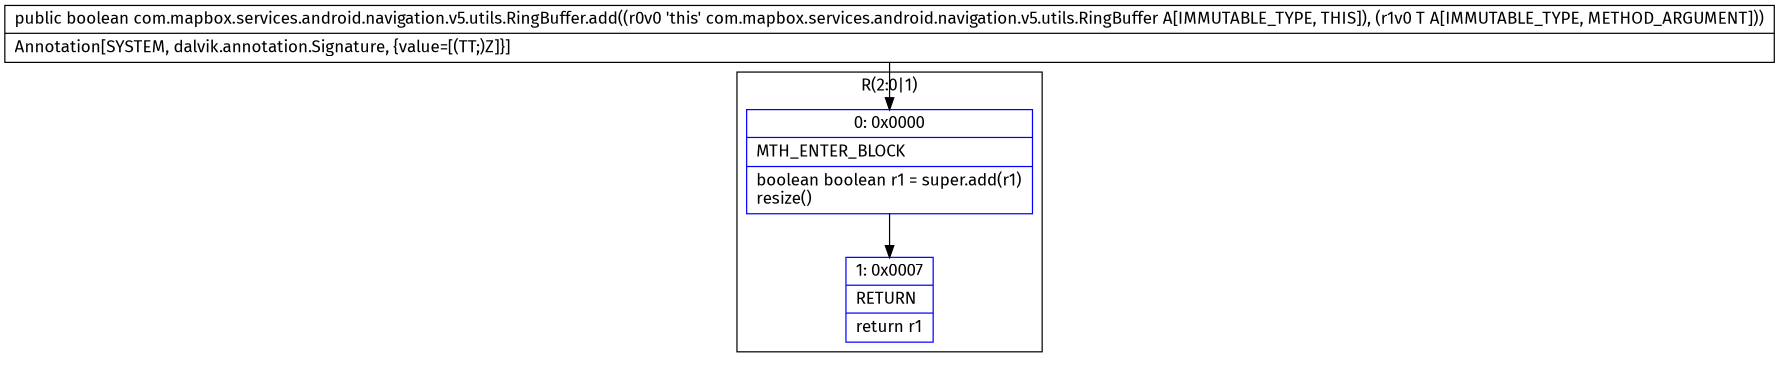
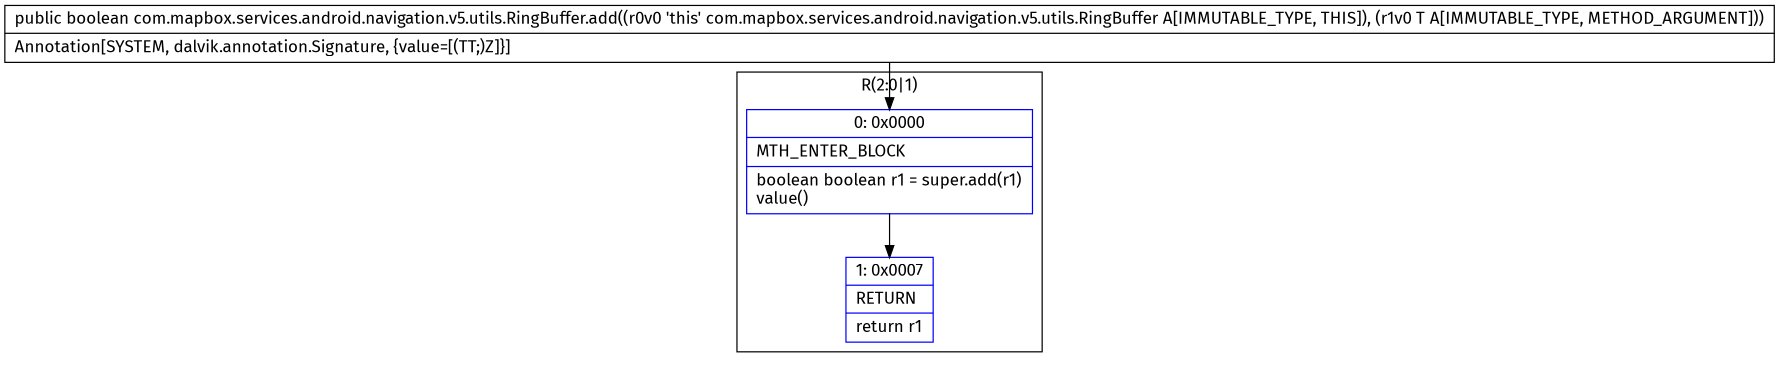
(784, 199) -> (782, 199)
